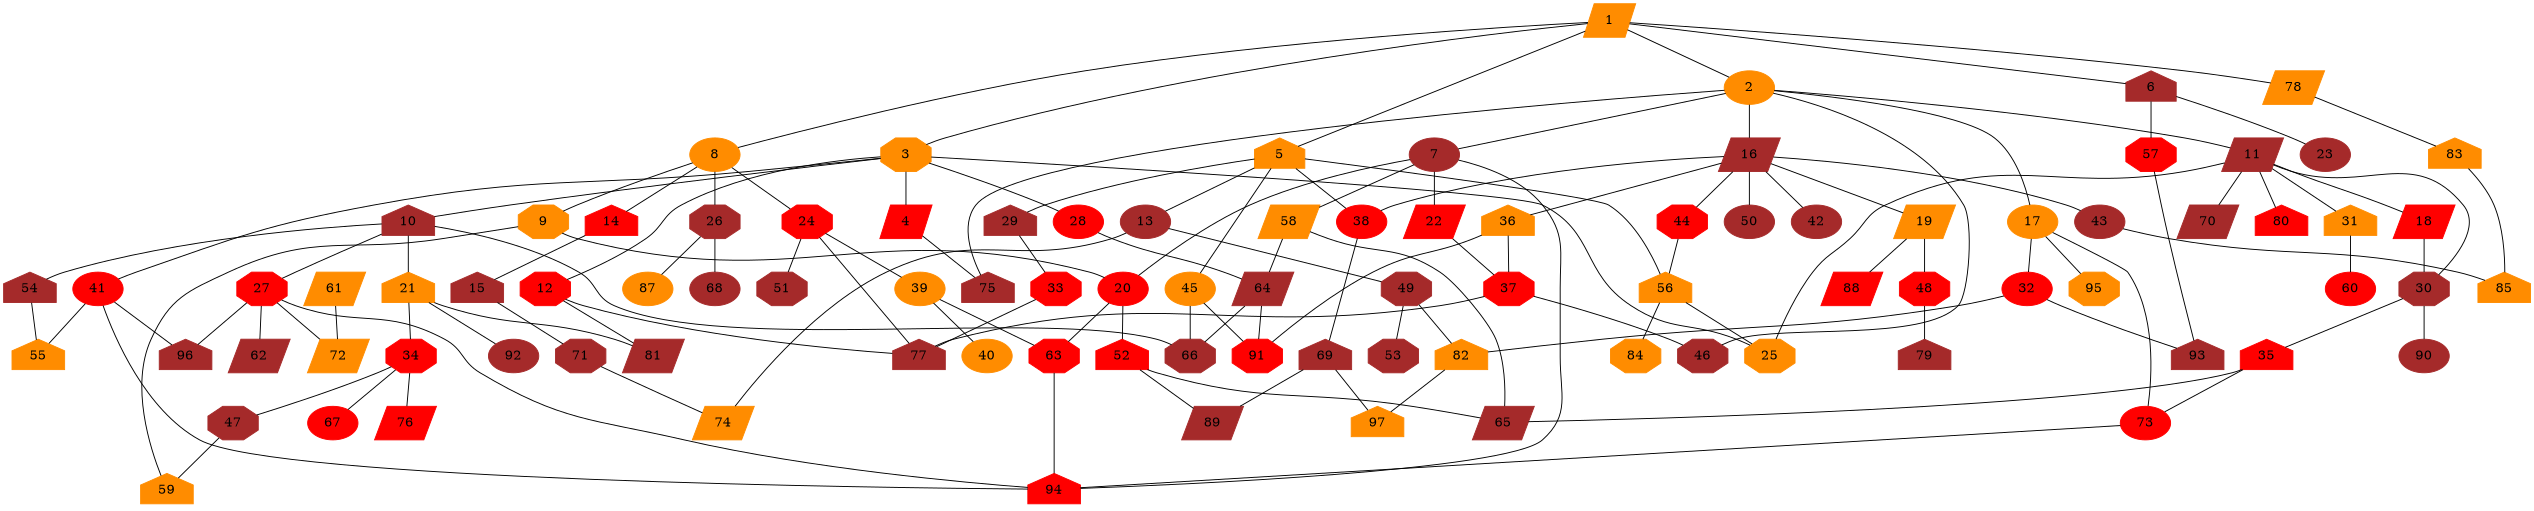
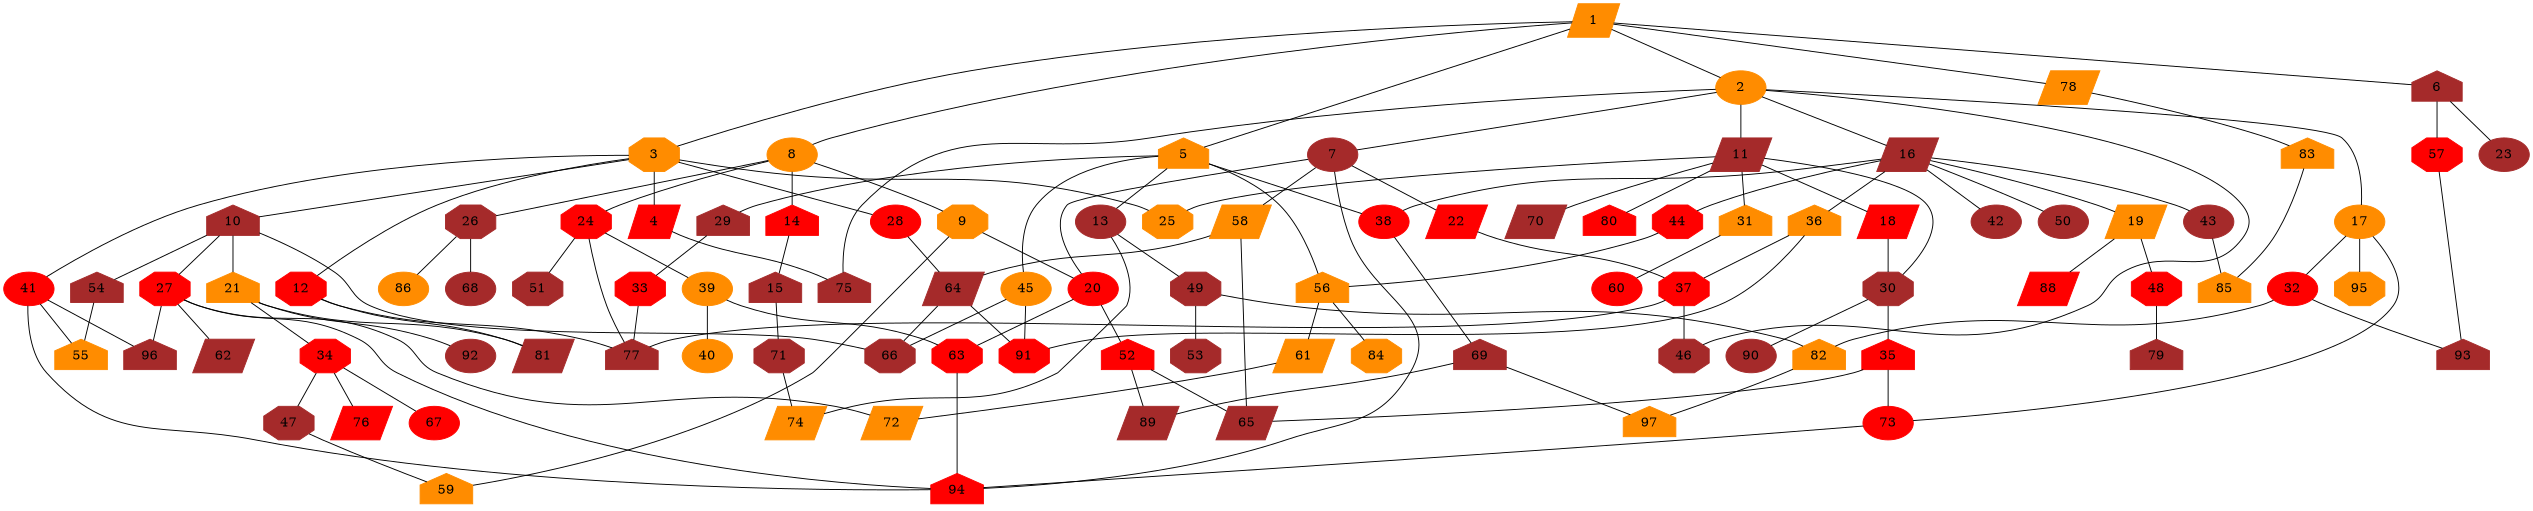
(648, 289) -> (404, 289)
(1719, 323) -> (1314, 321)
